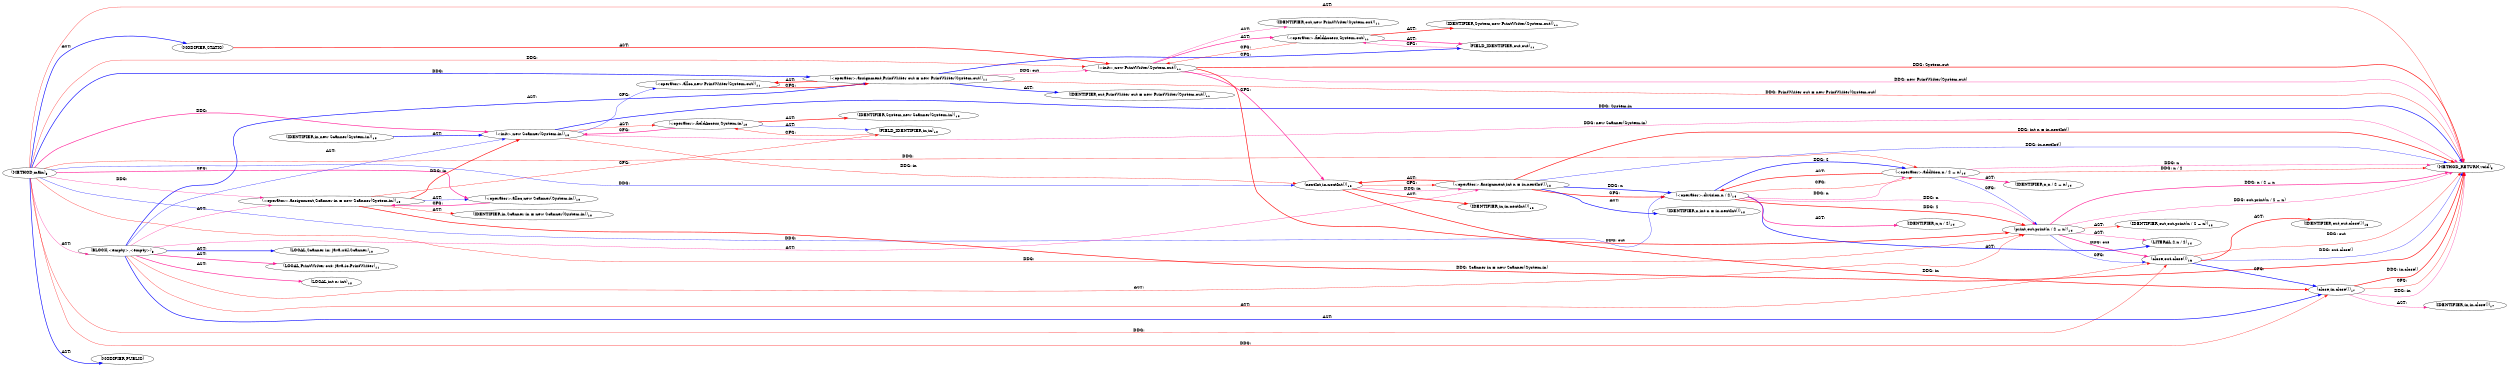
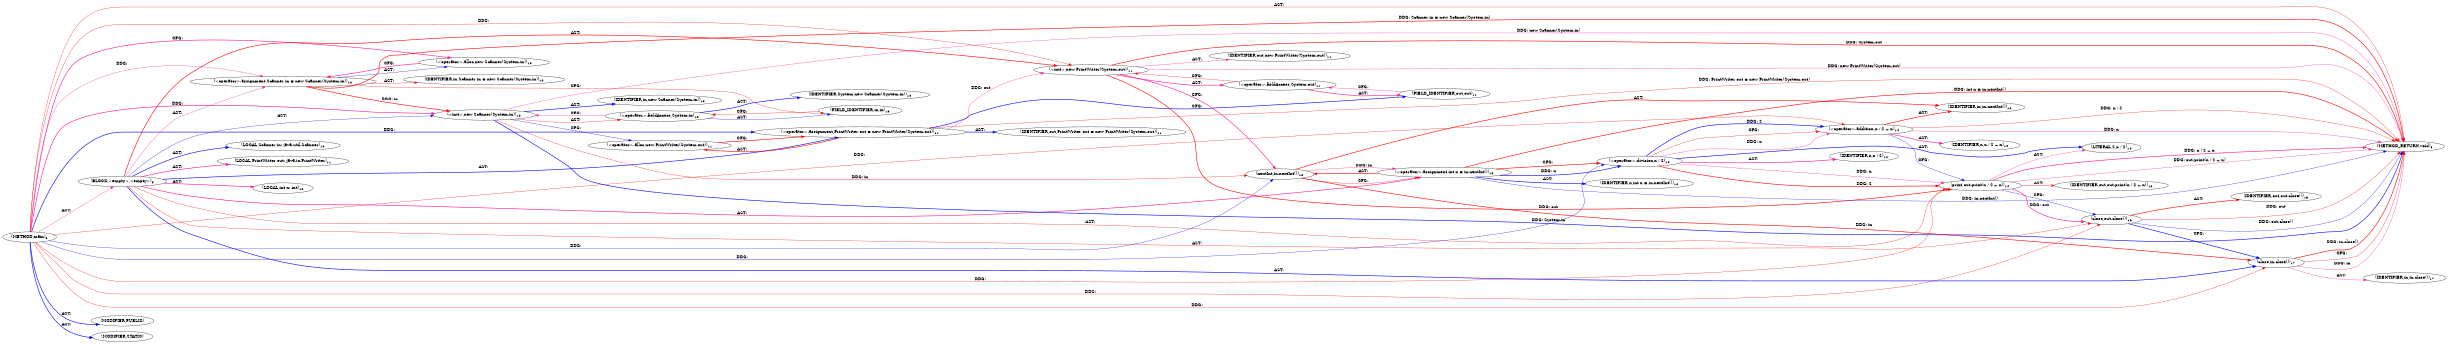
(1502, 24) -> none
(670, 48) -> (557, 35)
(801, 120) -> (749, 104)
(631, 132) -> (572, 115)
(436, 136) -> (568, 108)
(1802, 176) -> (1916, 117)
(816, 250) -> (779, 216)
